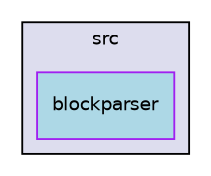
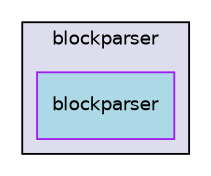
(106, 40) -> (106, 40)
